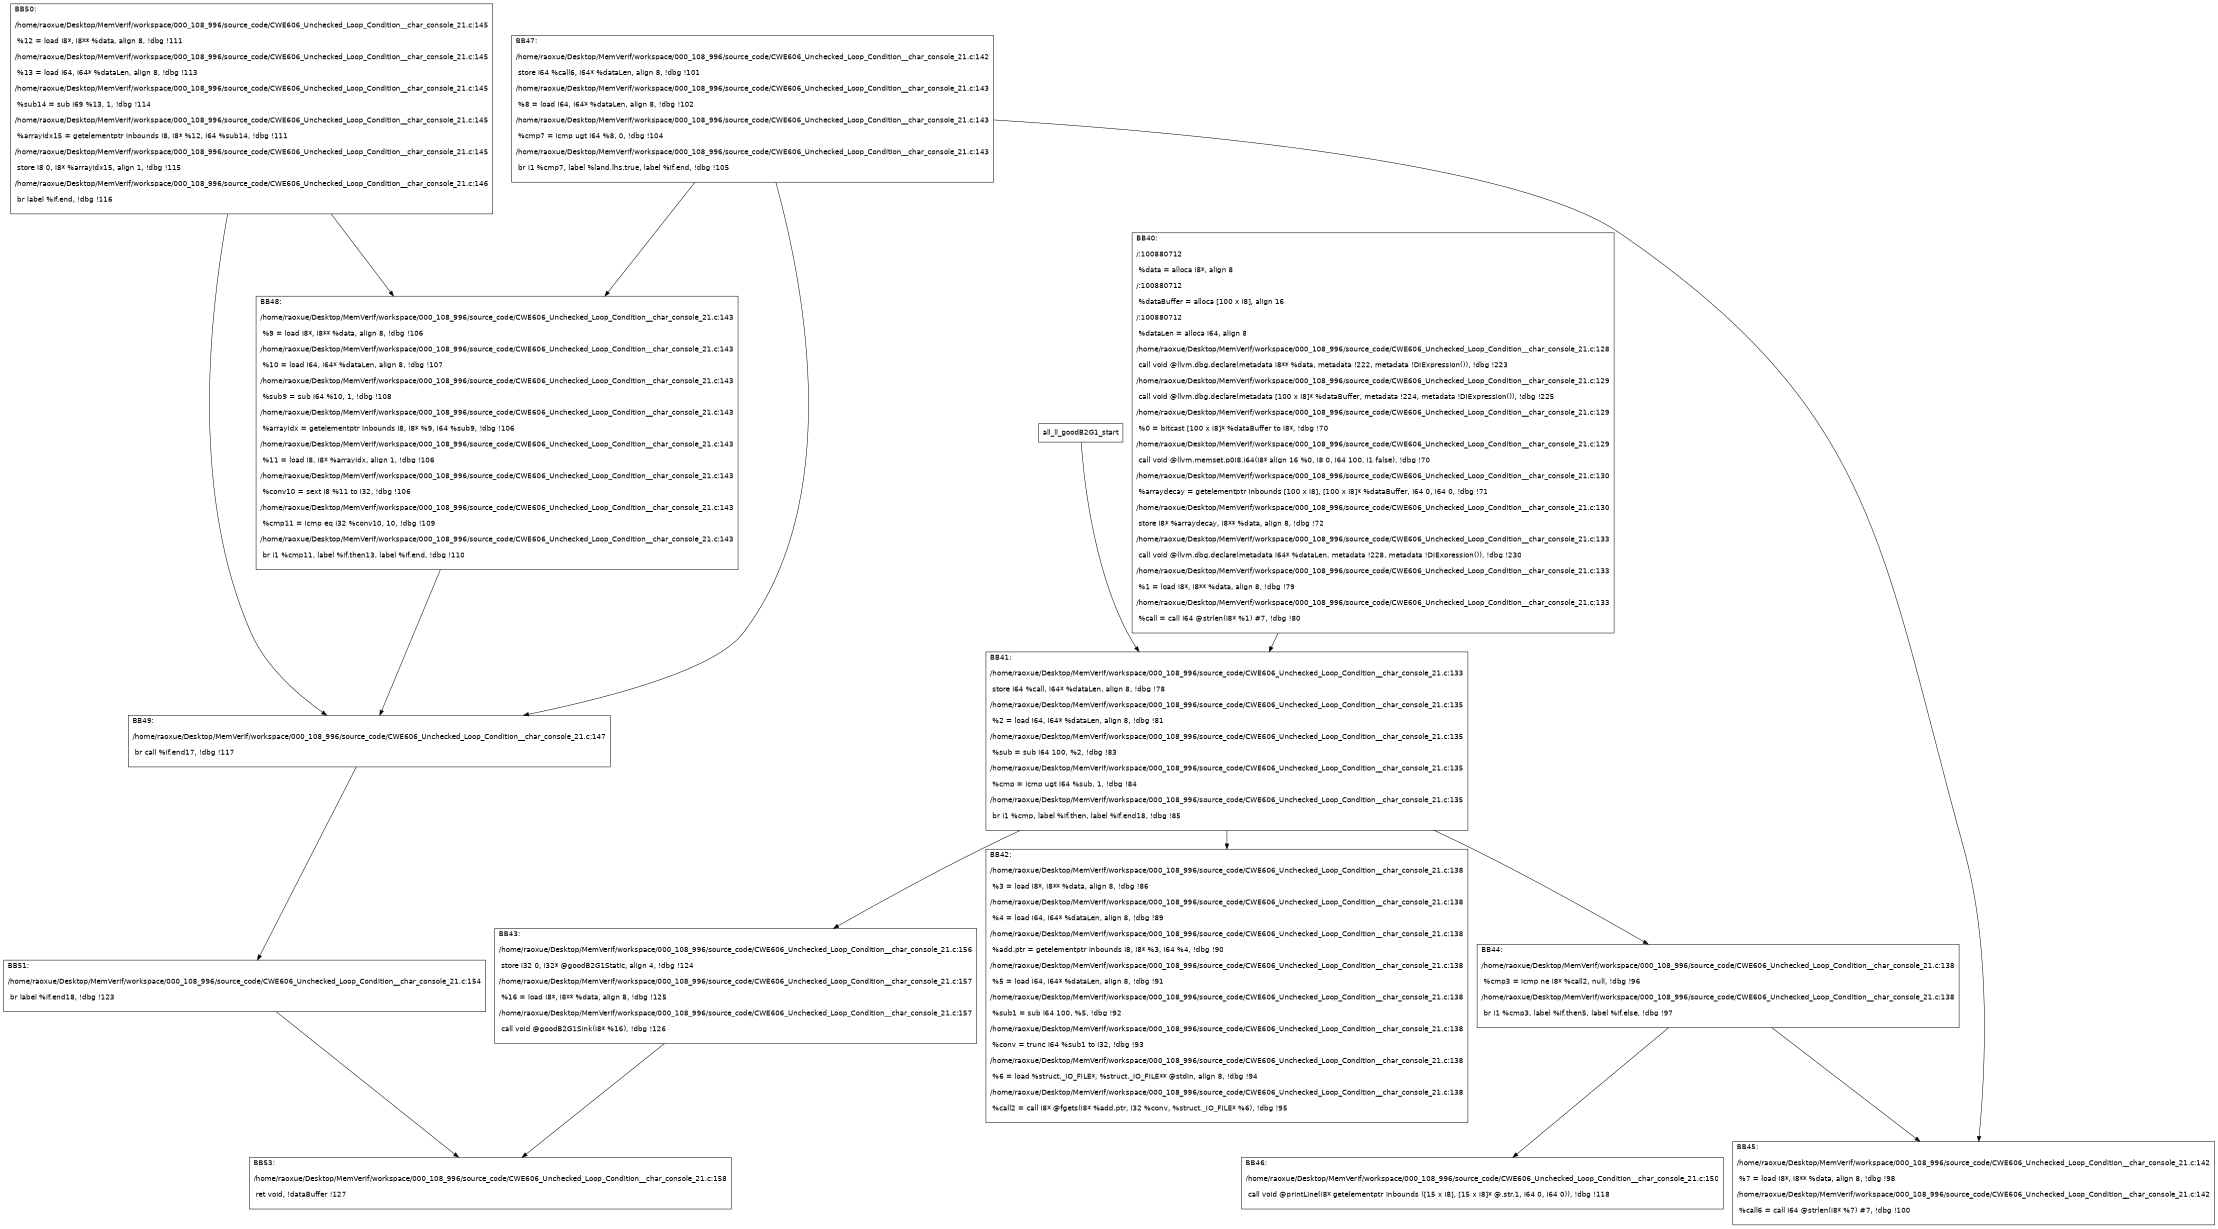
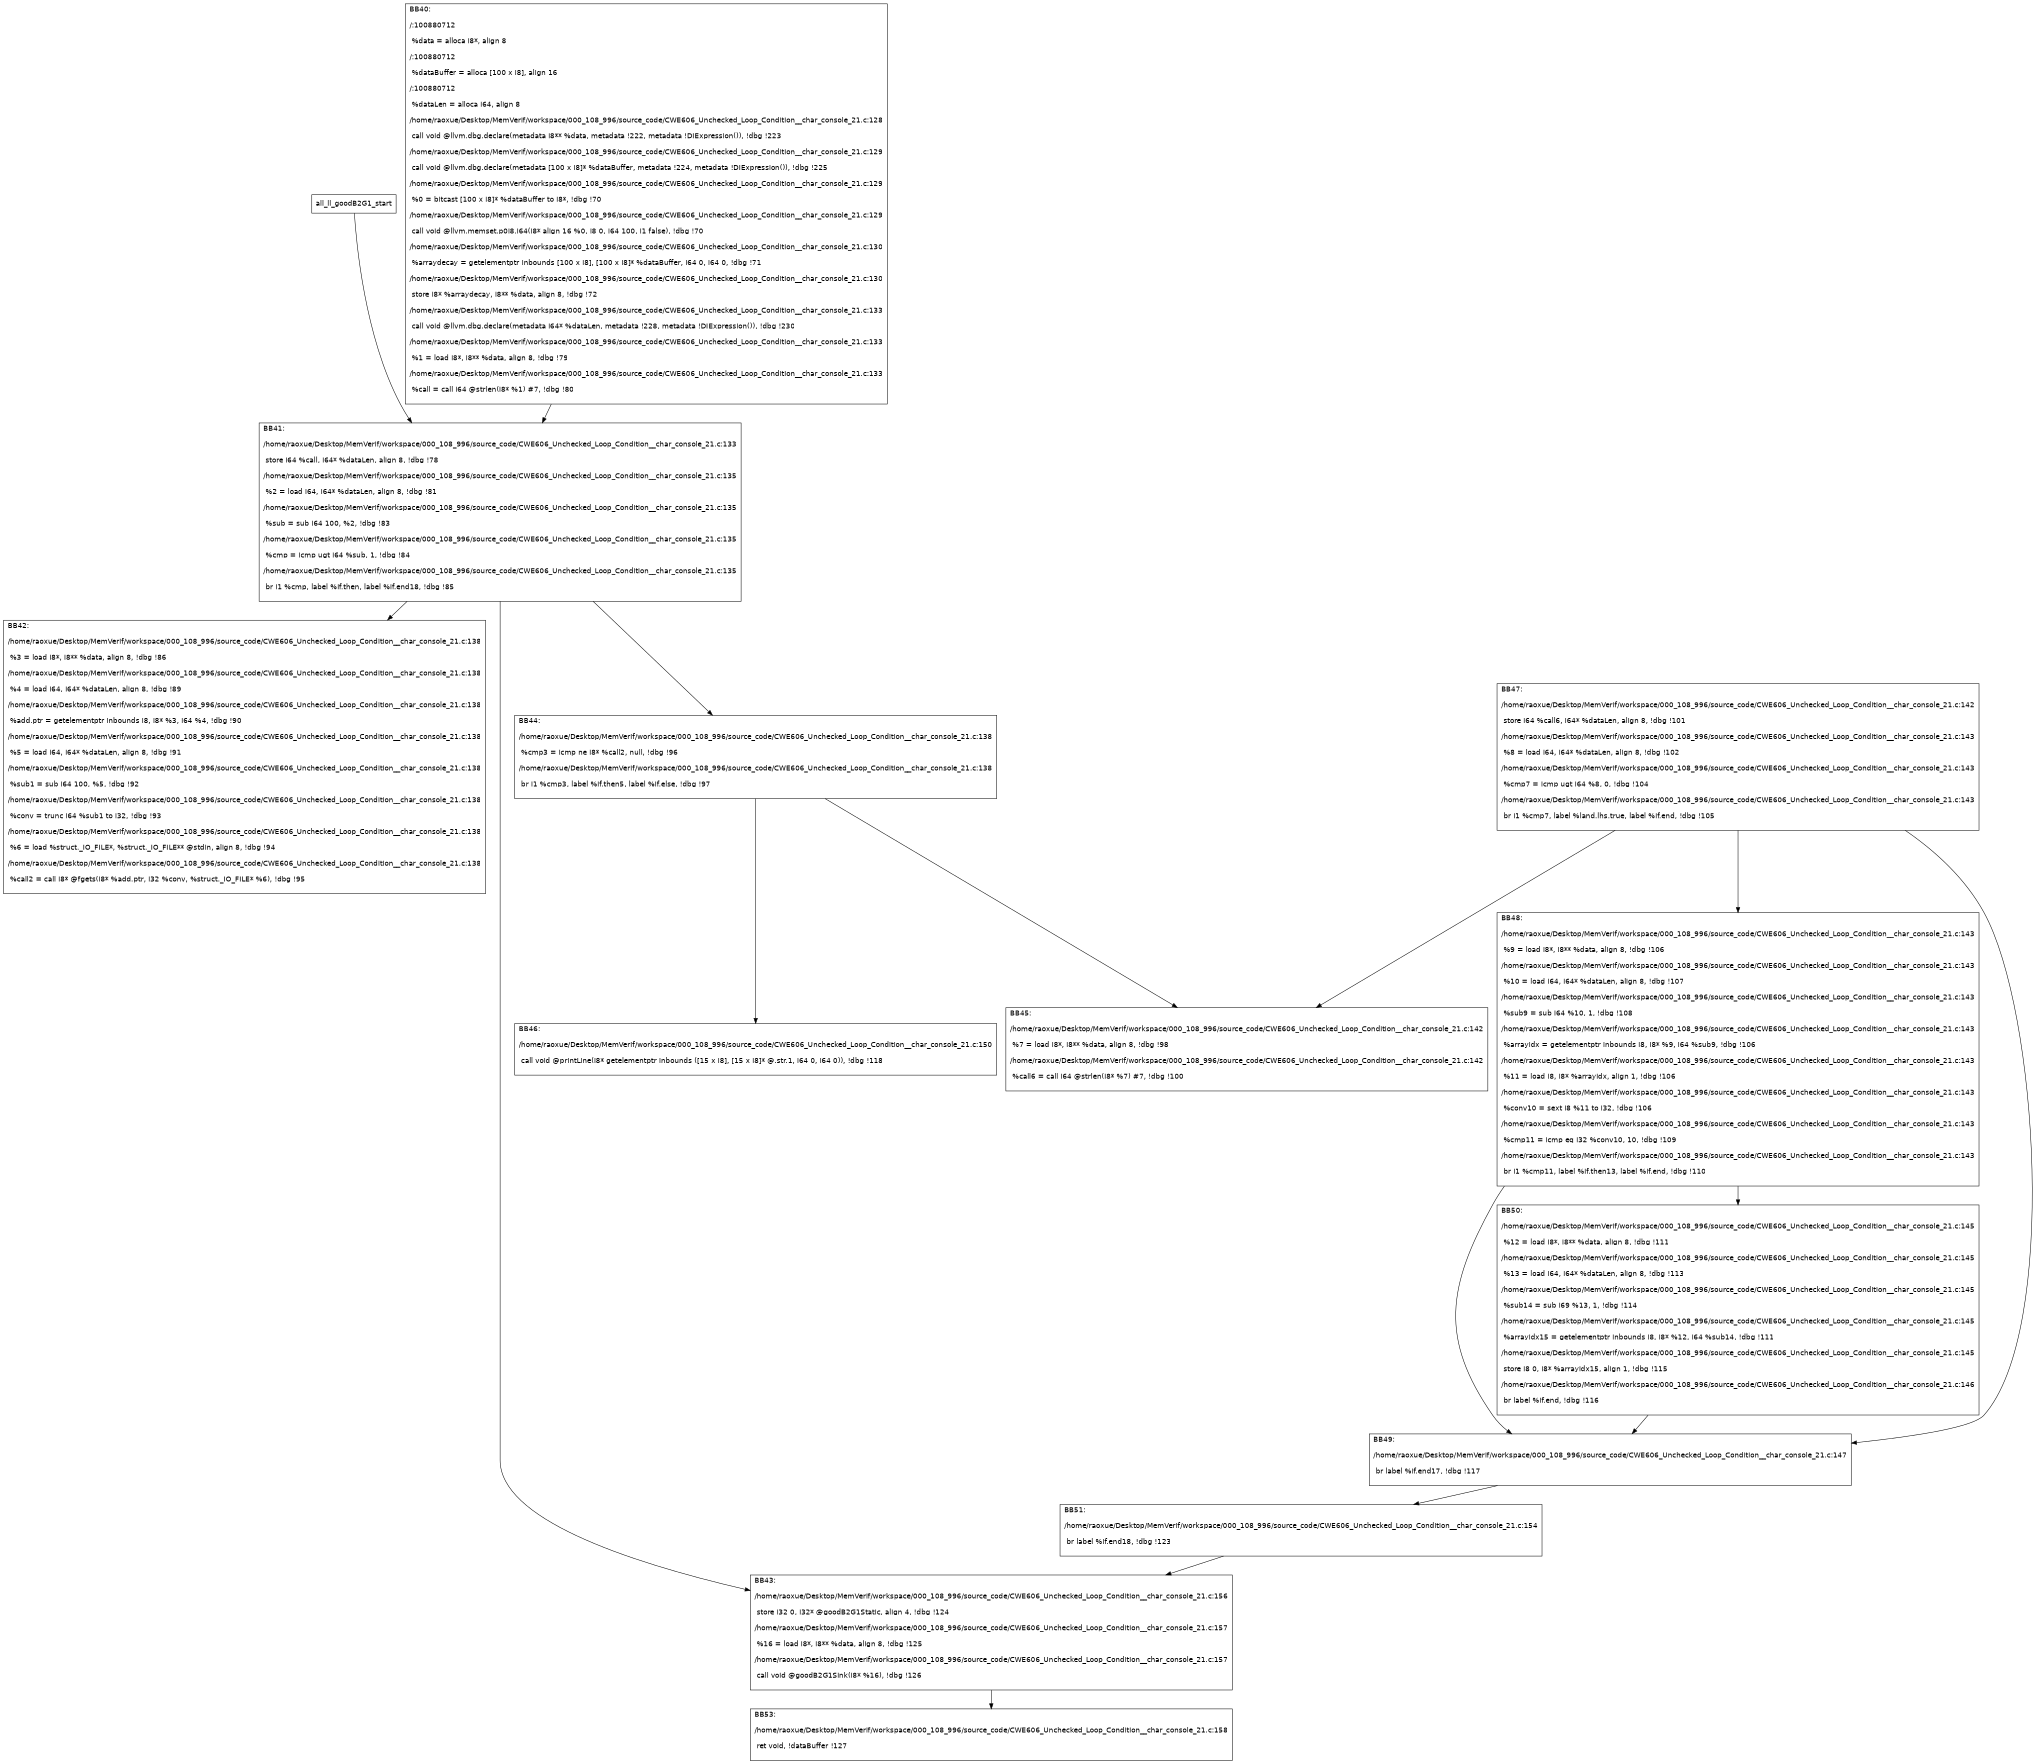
(361, 253) -> (1738, 1193)
(183, 753) -> (1427, 1471)
(365, 1083) -> (1197, 1565)
